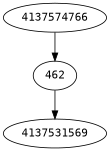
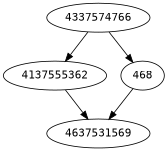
(55, 18) -> (98, 18)
none -> (55, 76)
(55, 76) -> (143, 76)
(55, 133) -> (98, 133)
